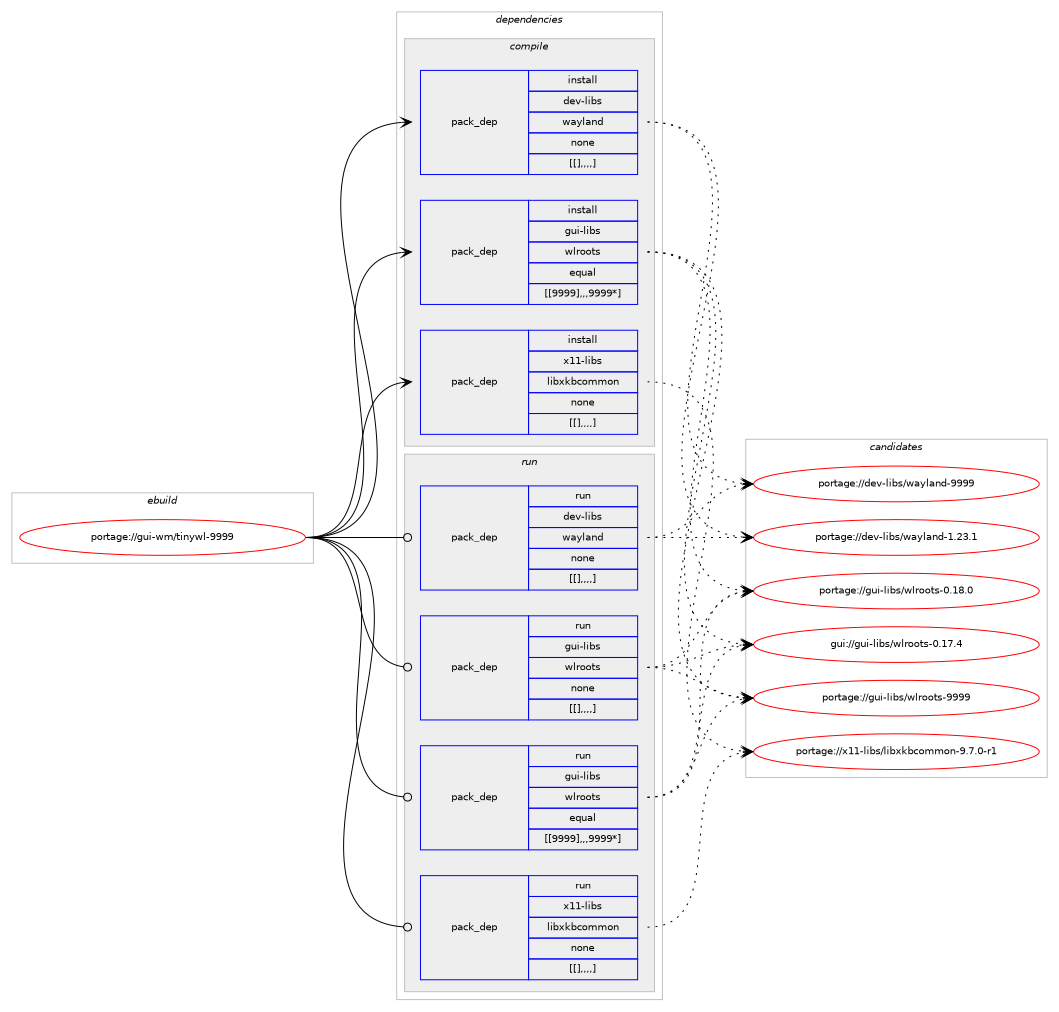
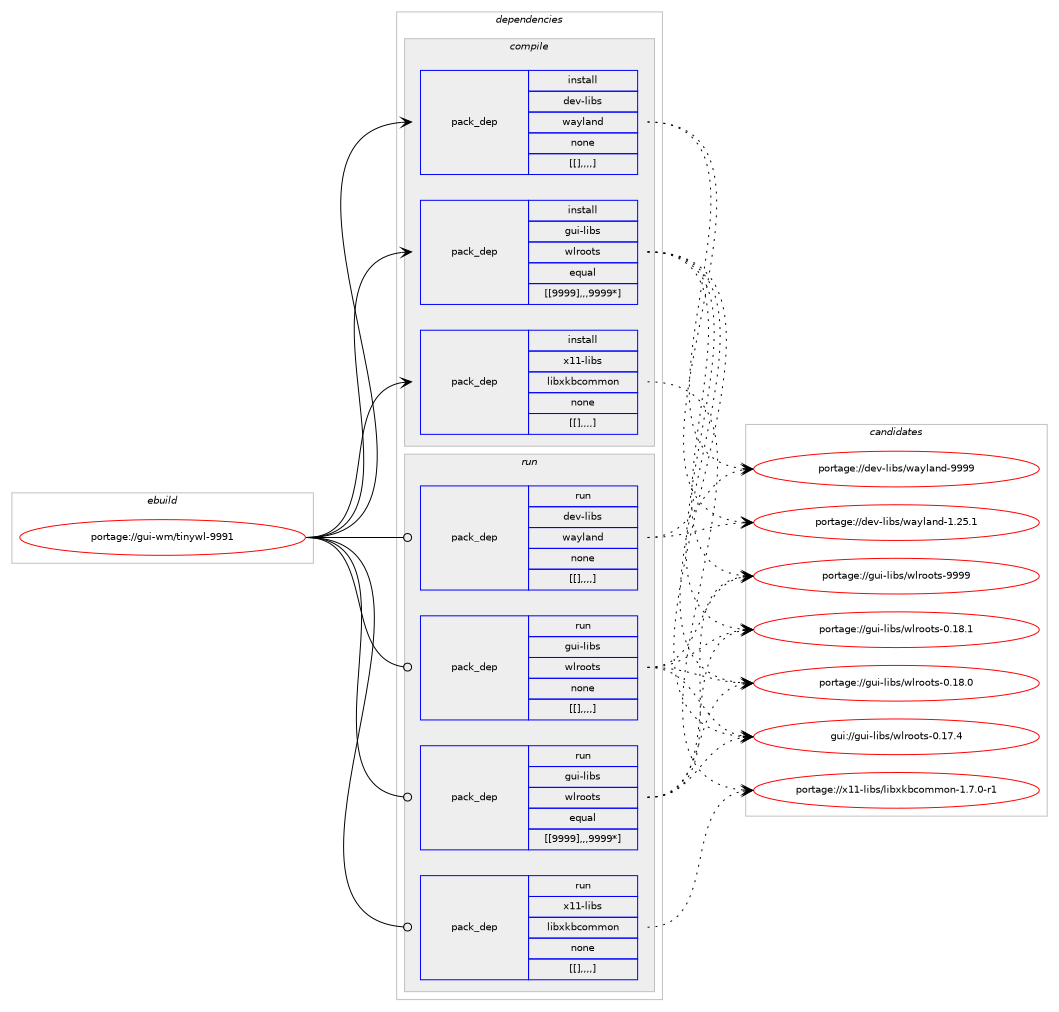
(163, 537) -> (163, 537)
(896, 537) -> (896, 523)
none -> (896, 630)
(896, 752) -> (896, 790)
